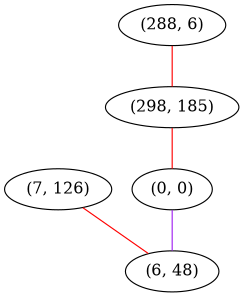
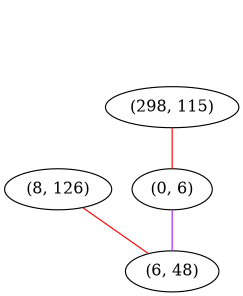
(172, 25) -> none
(172, 107) -> (172, 107)
(58, 189) -> (58, 189)
(172, 189) -> (172, 189)
